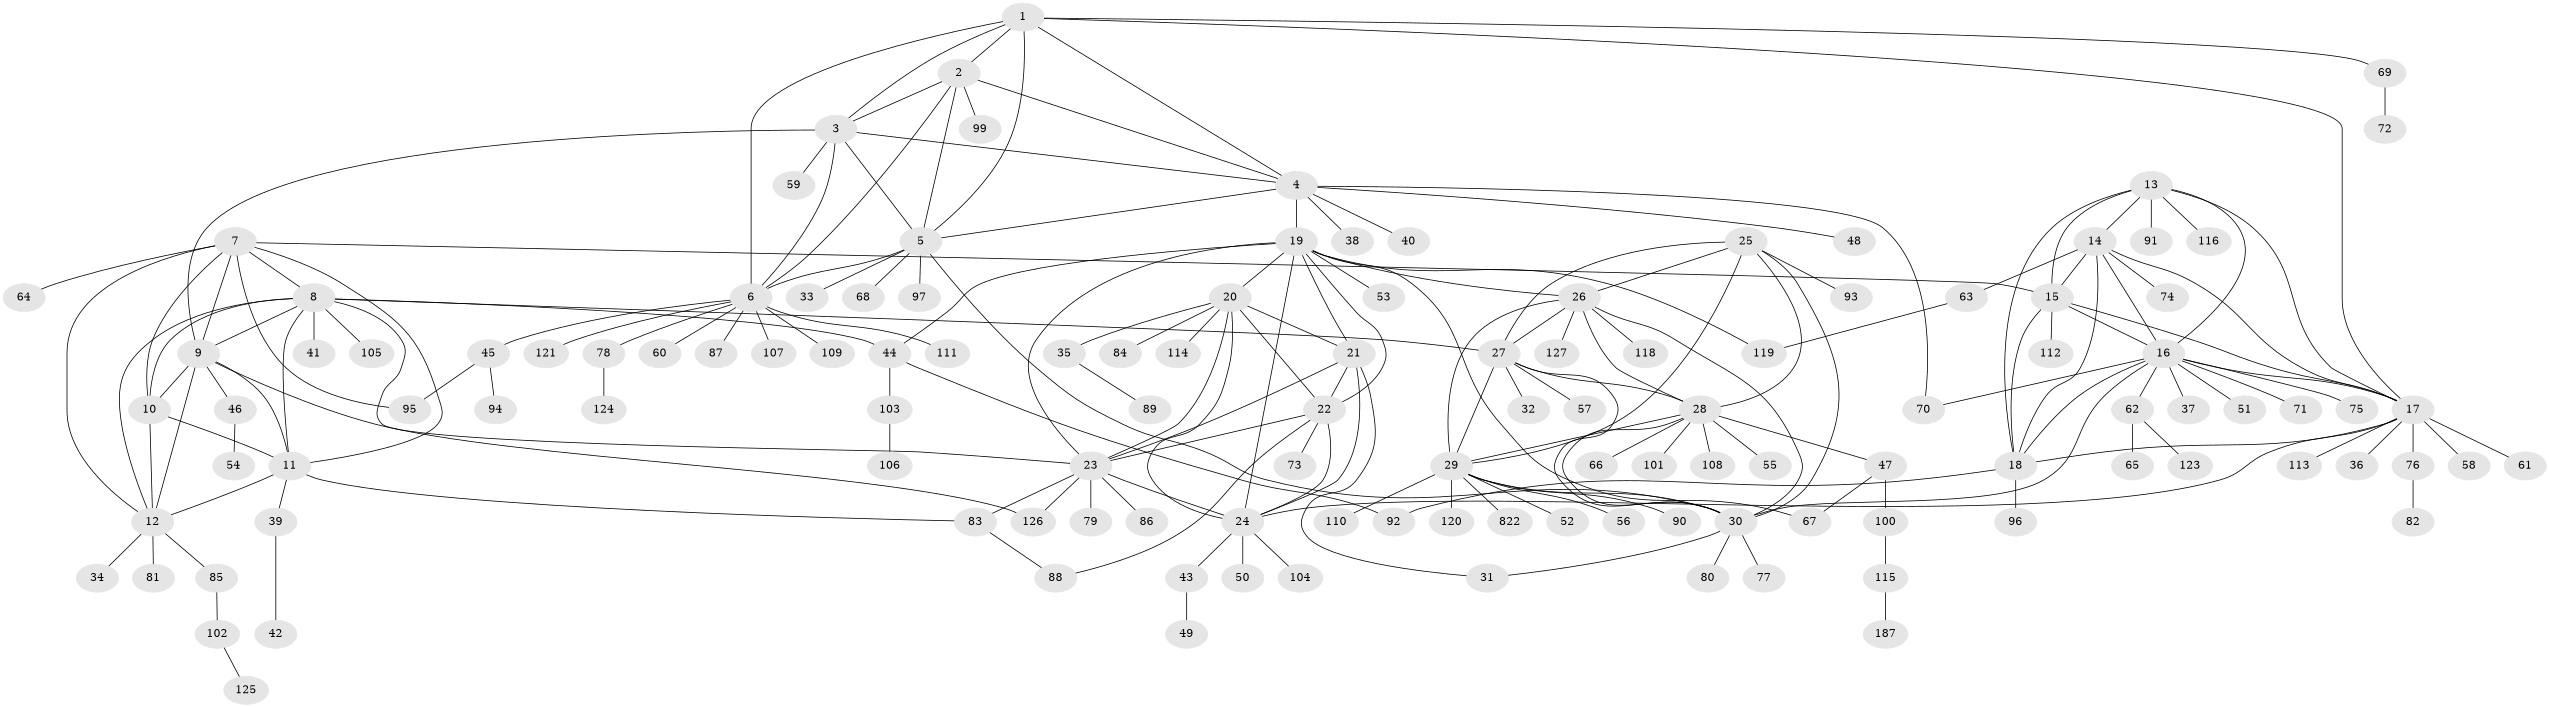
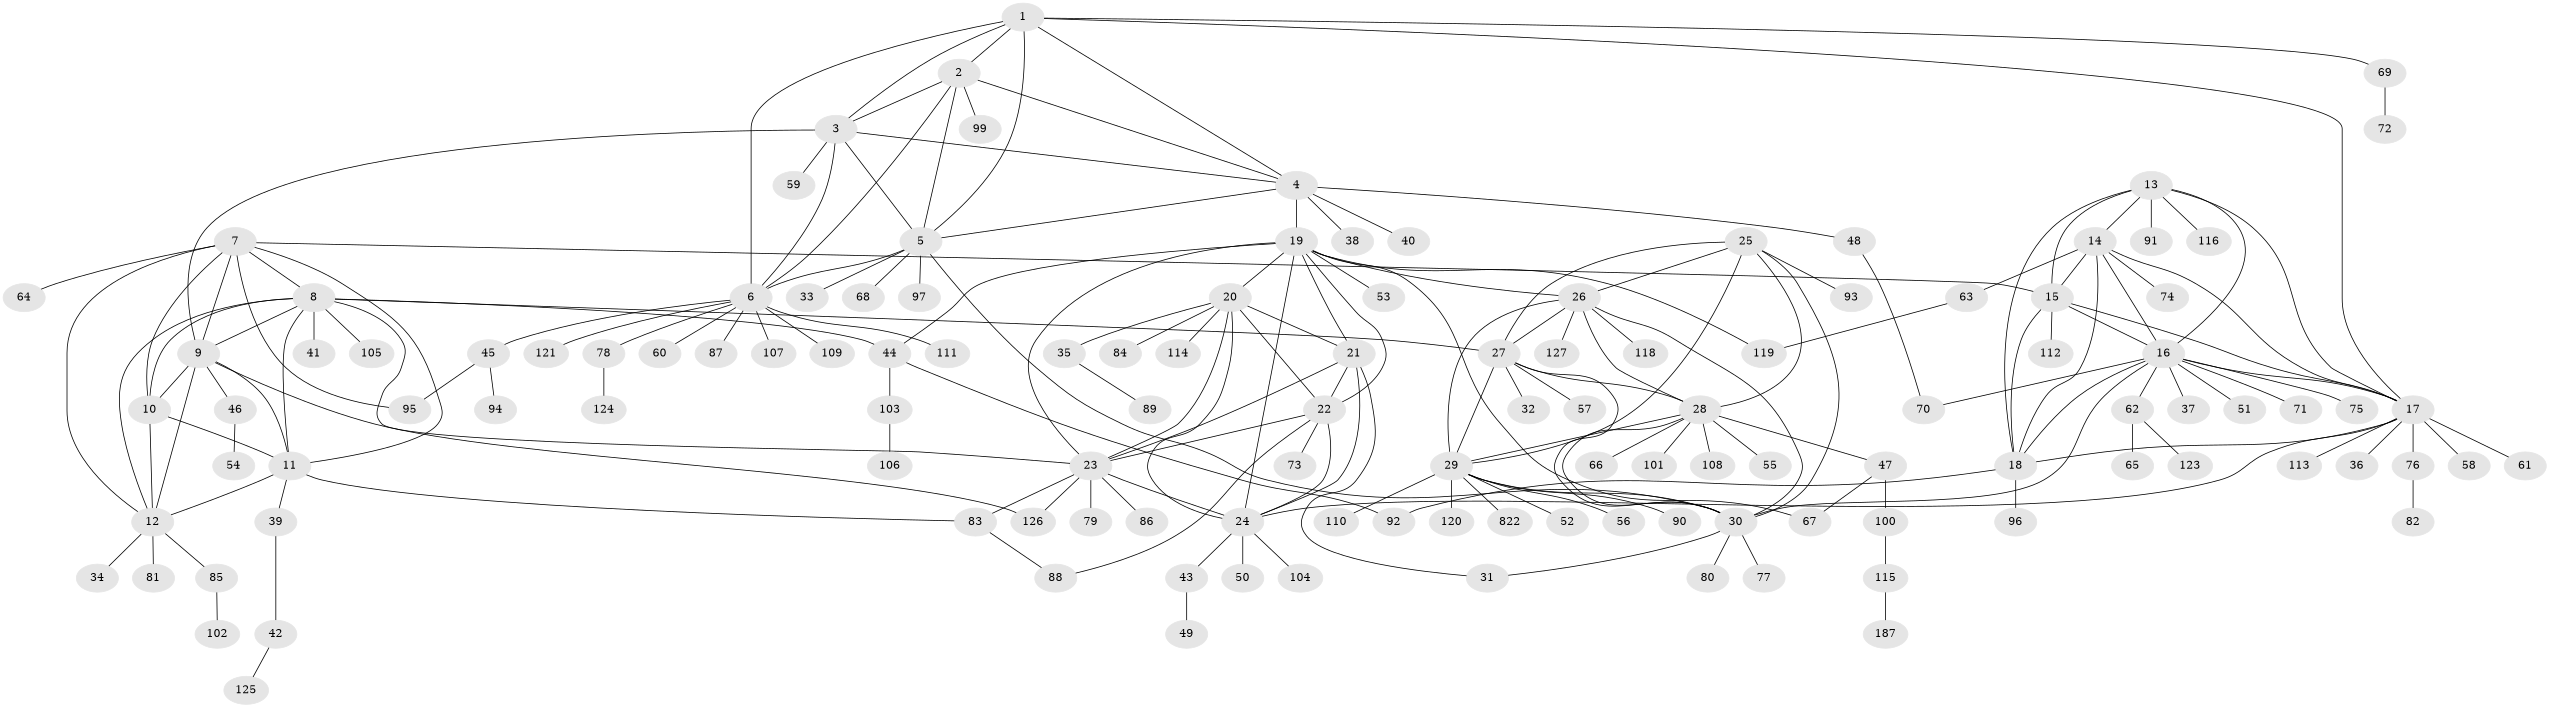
(1692, 197) -> (1896, 323)
(232, 662) -> (261, 662)
